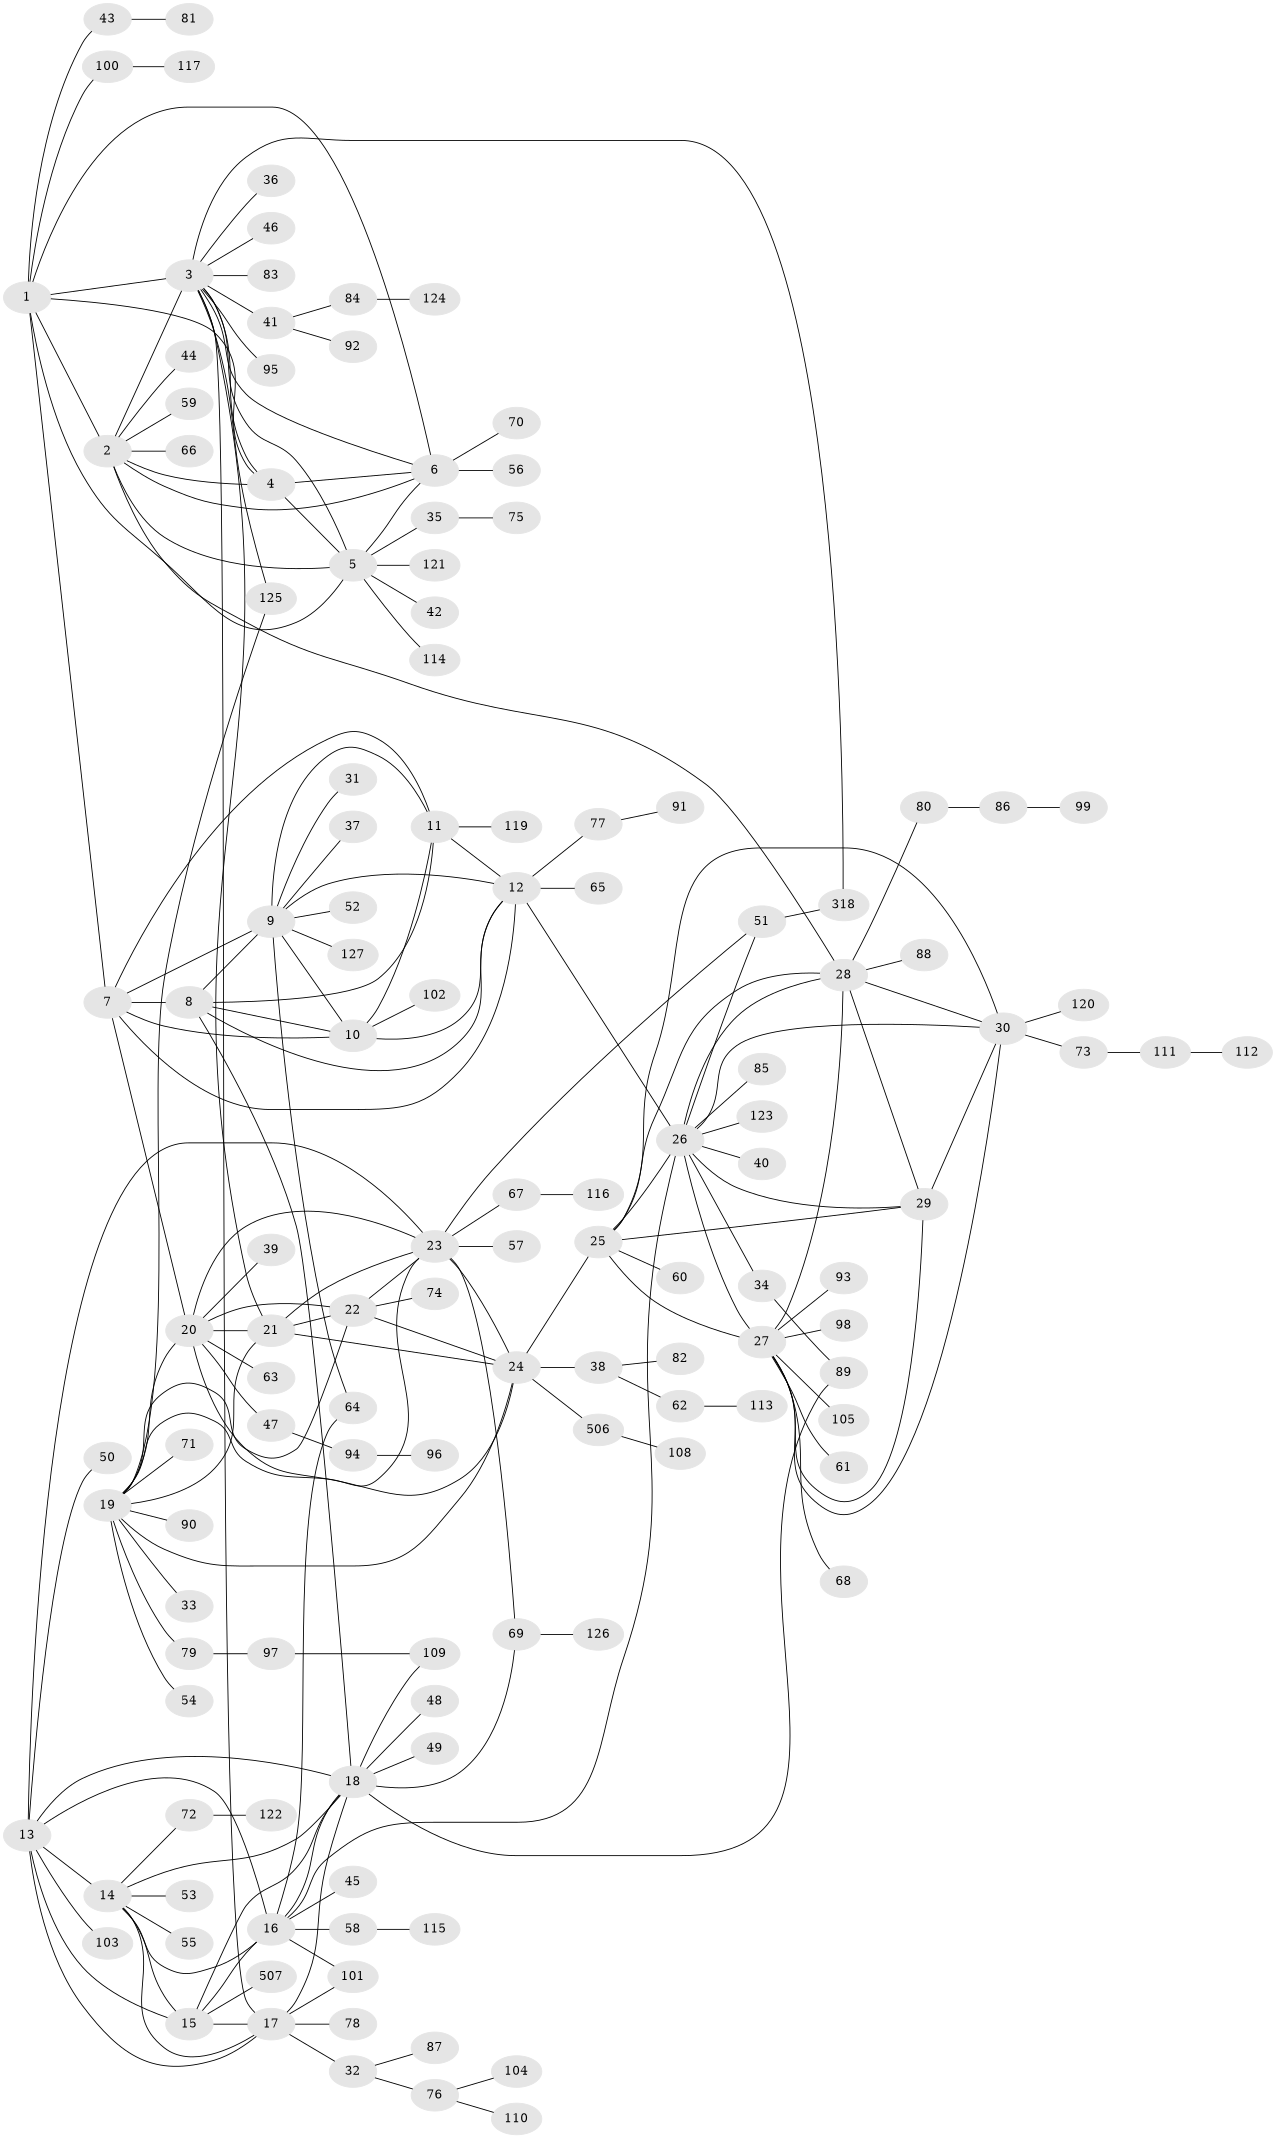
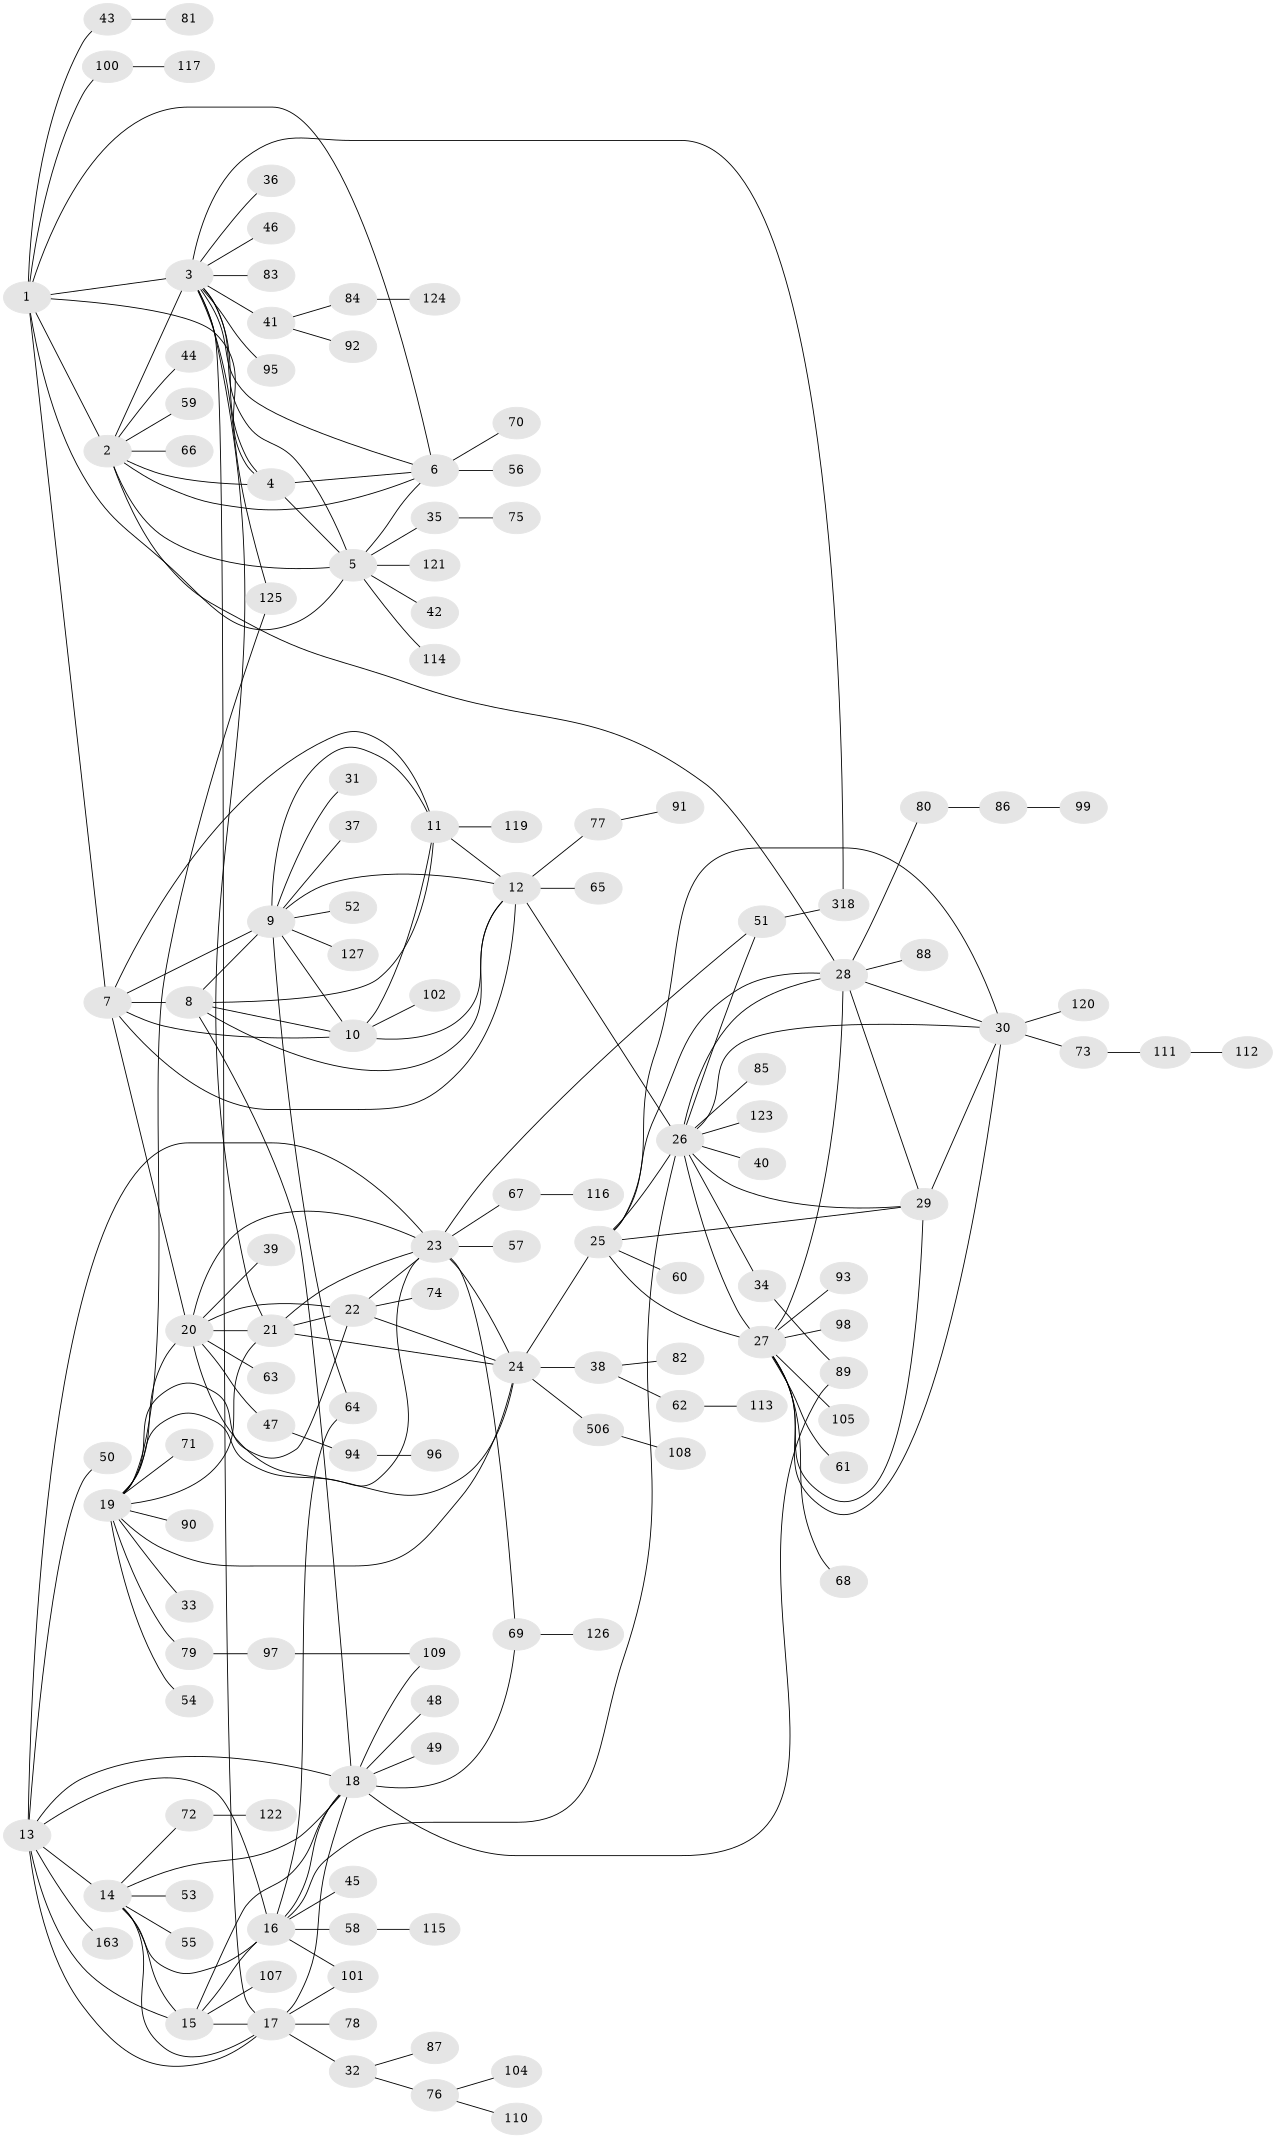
(108, 1943) -> (108, 1943)
(271, 1977) -> (271, 1977)
